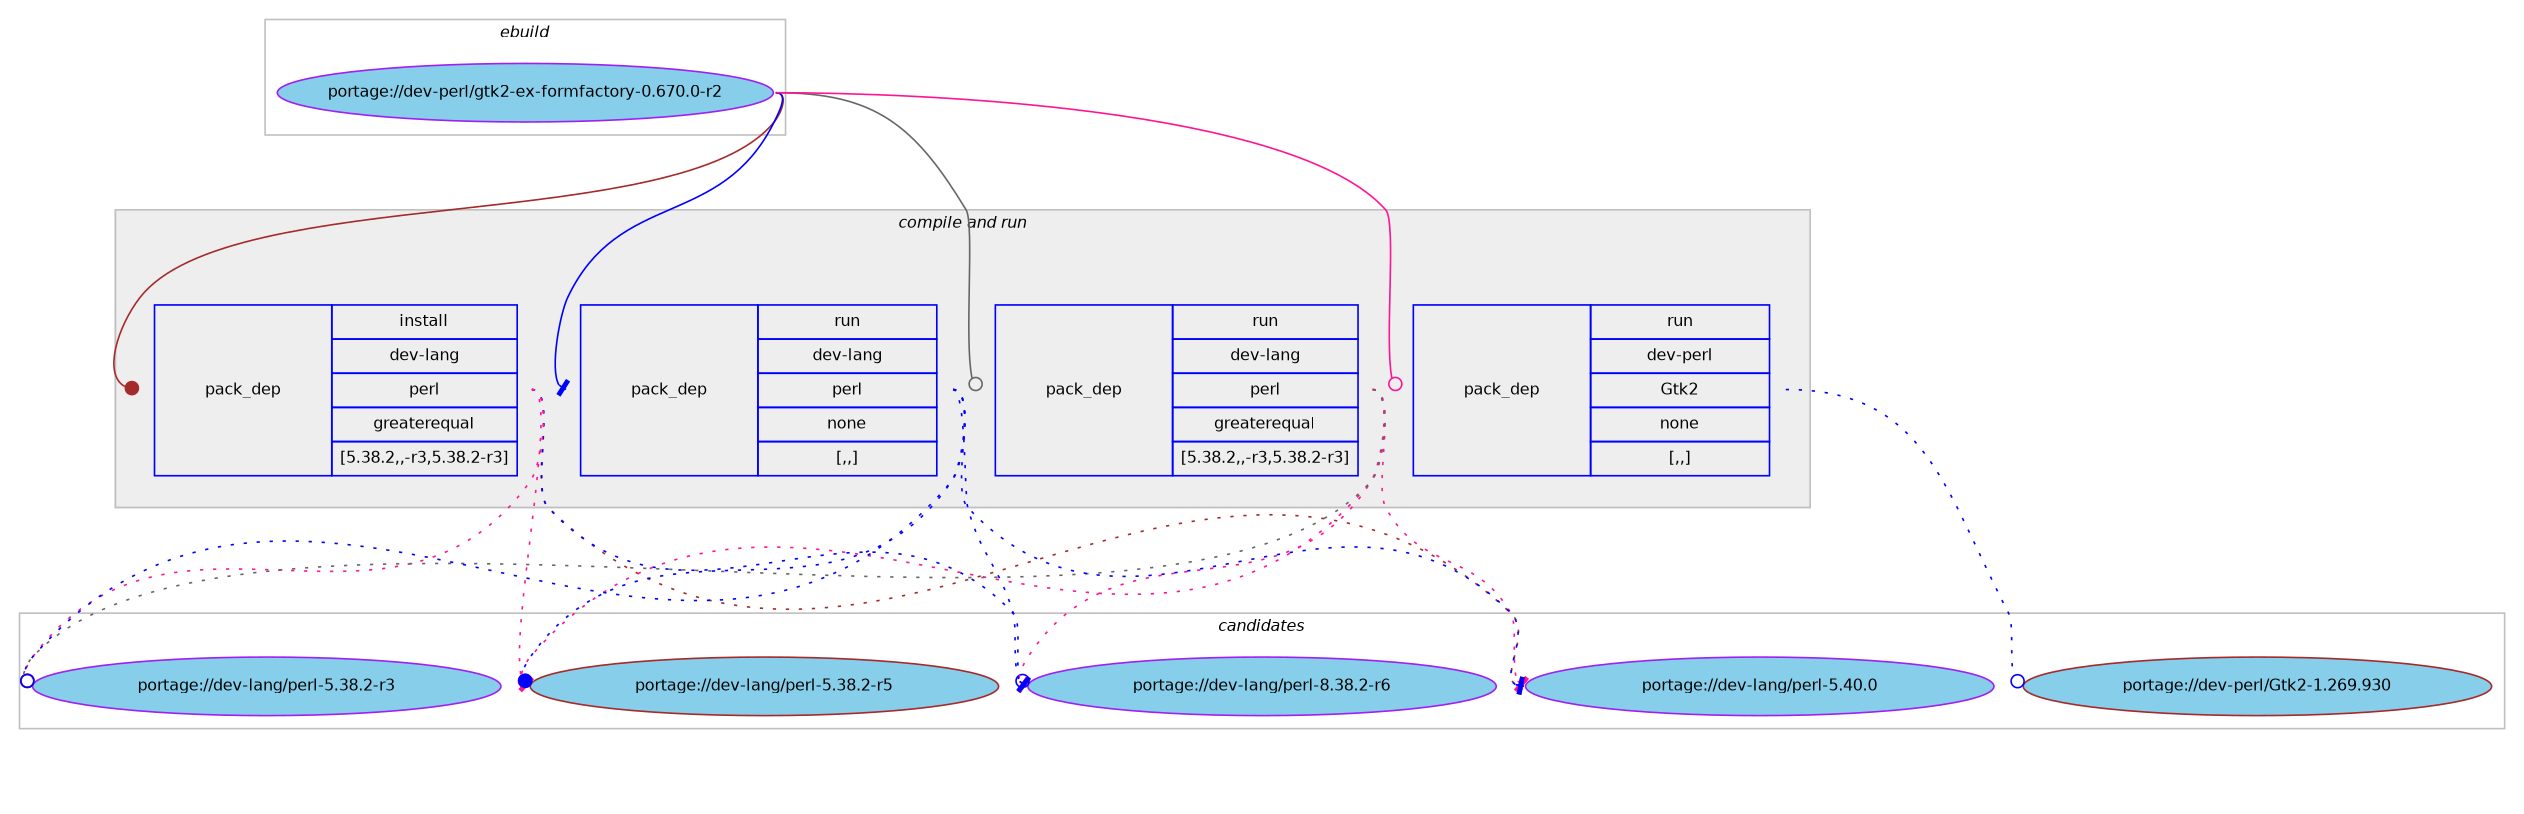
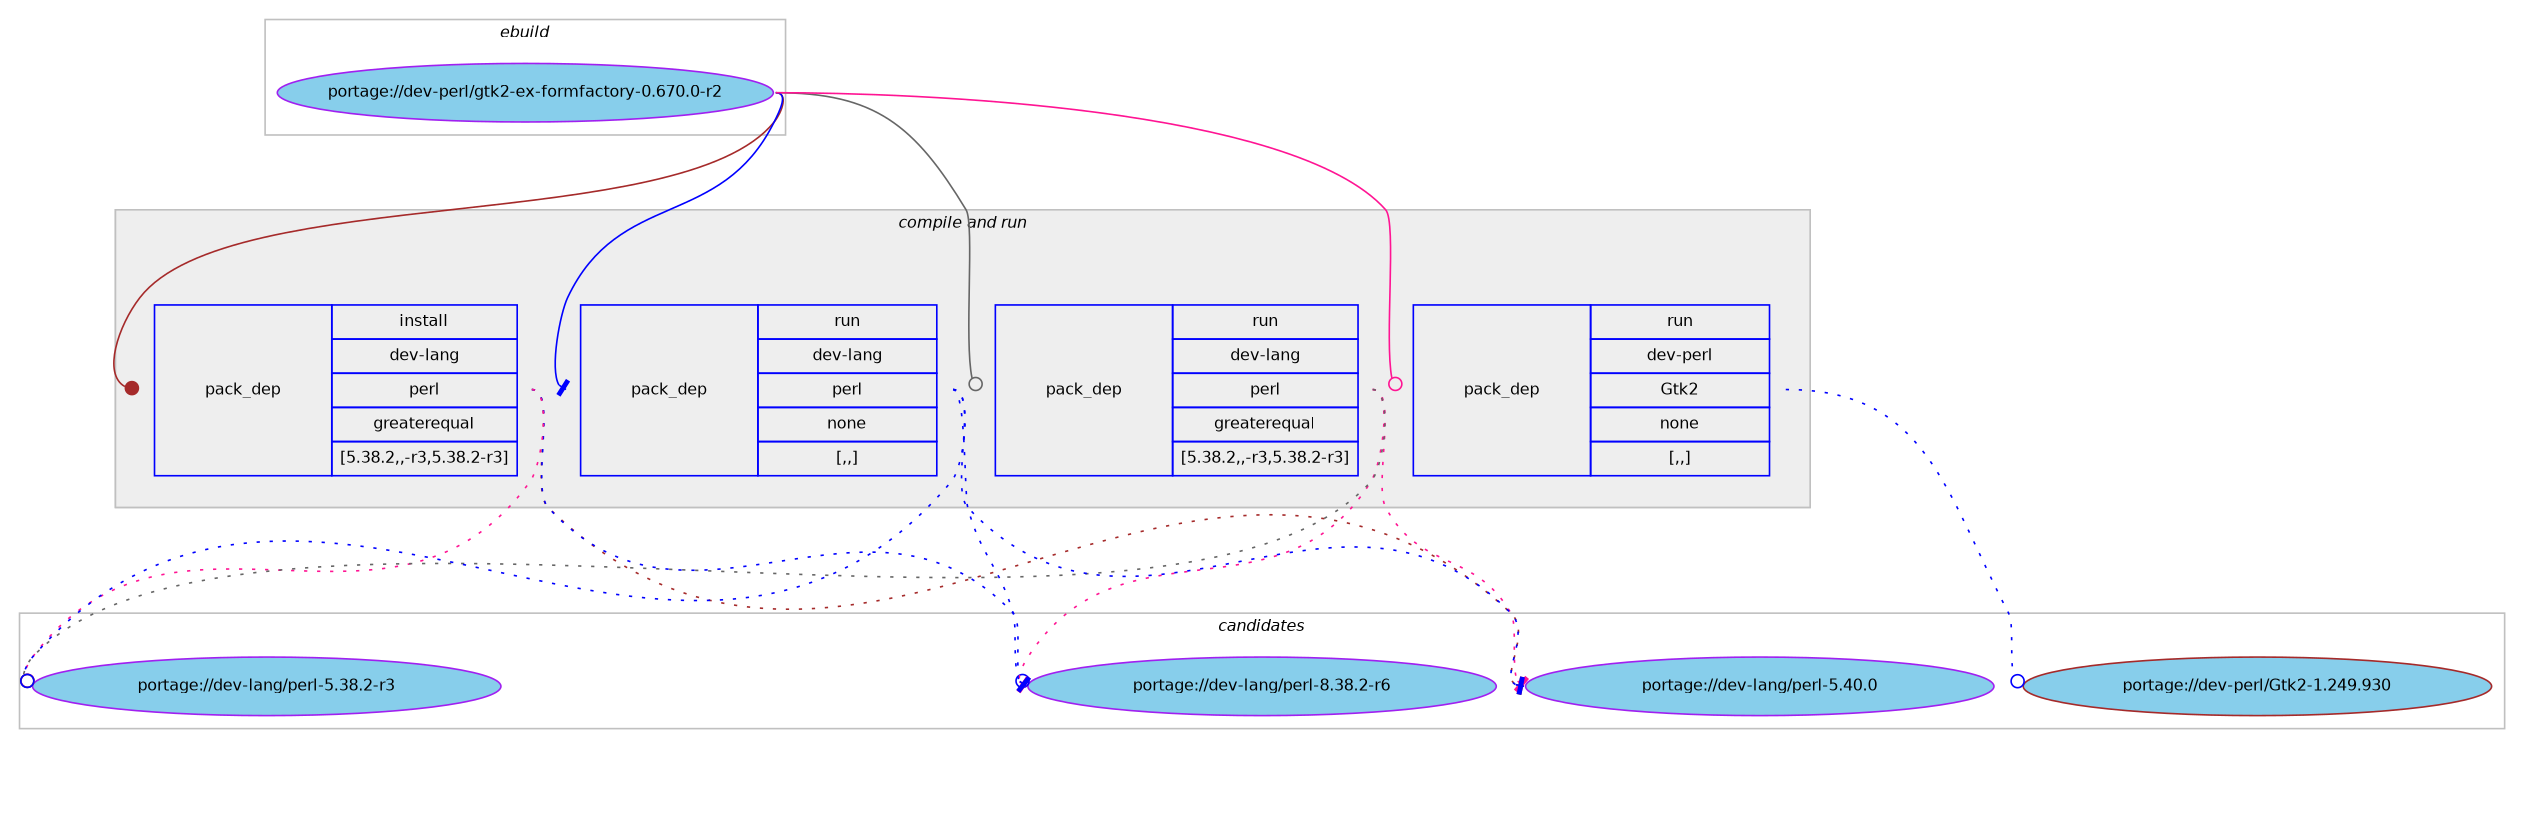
(764, 686) -> none
(2257, 686) -> (2257, 686)
